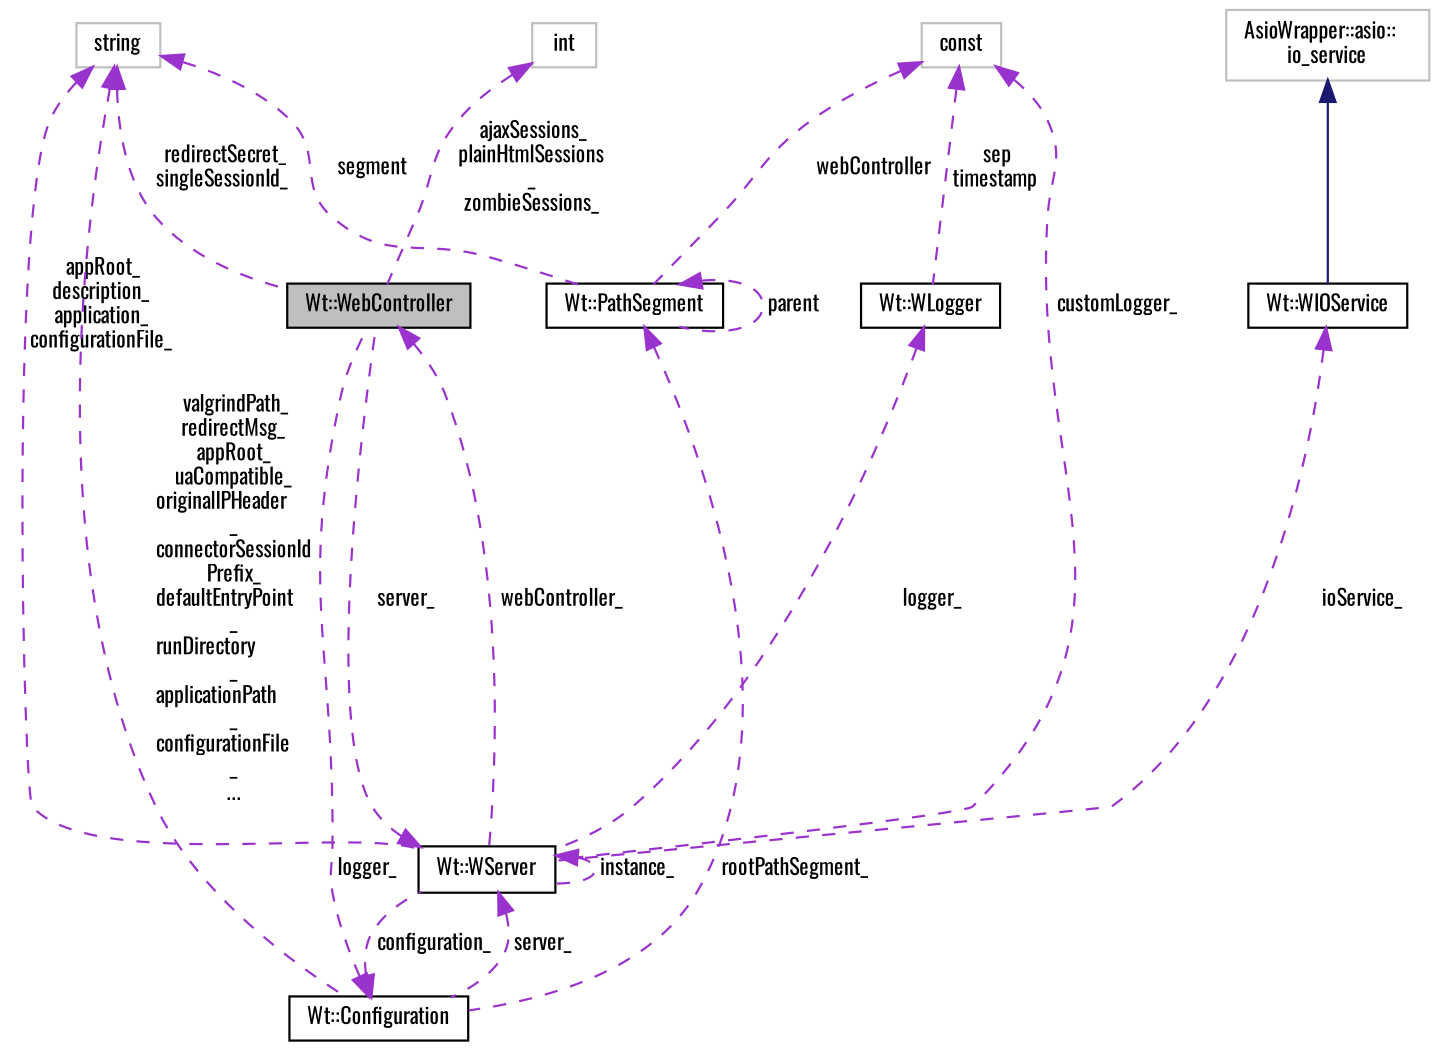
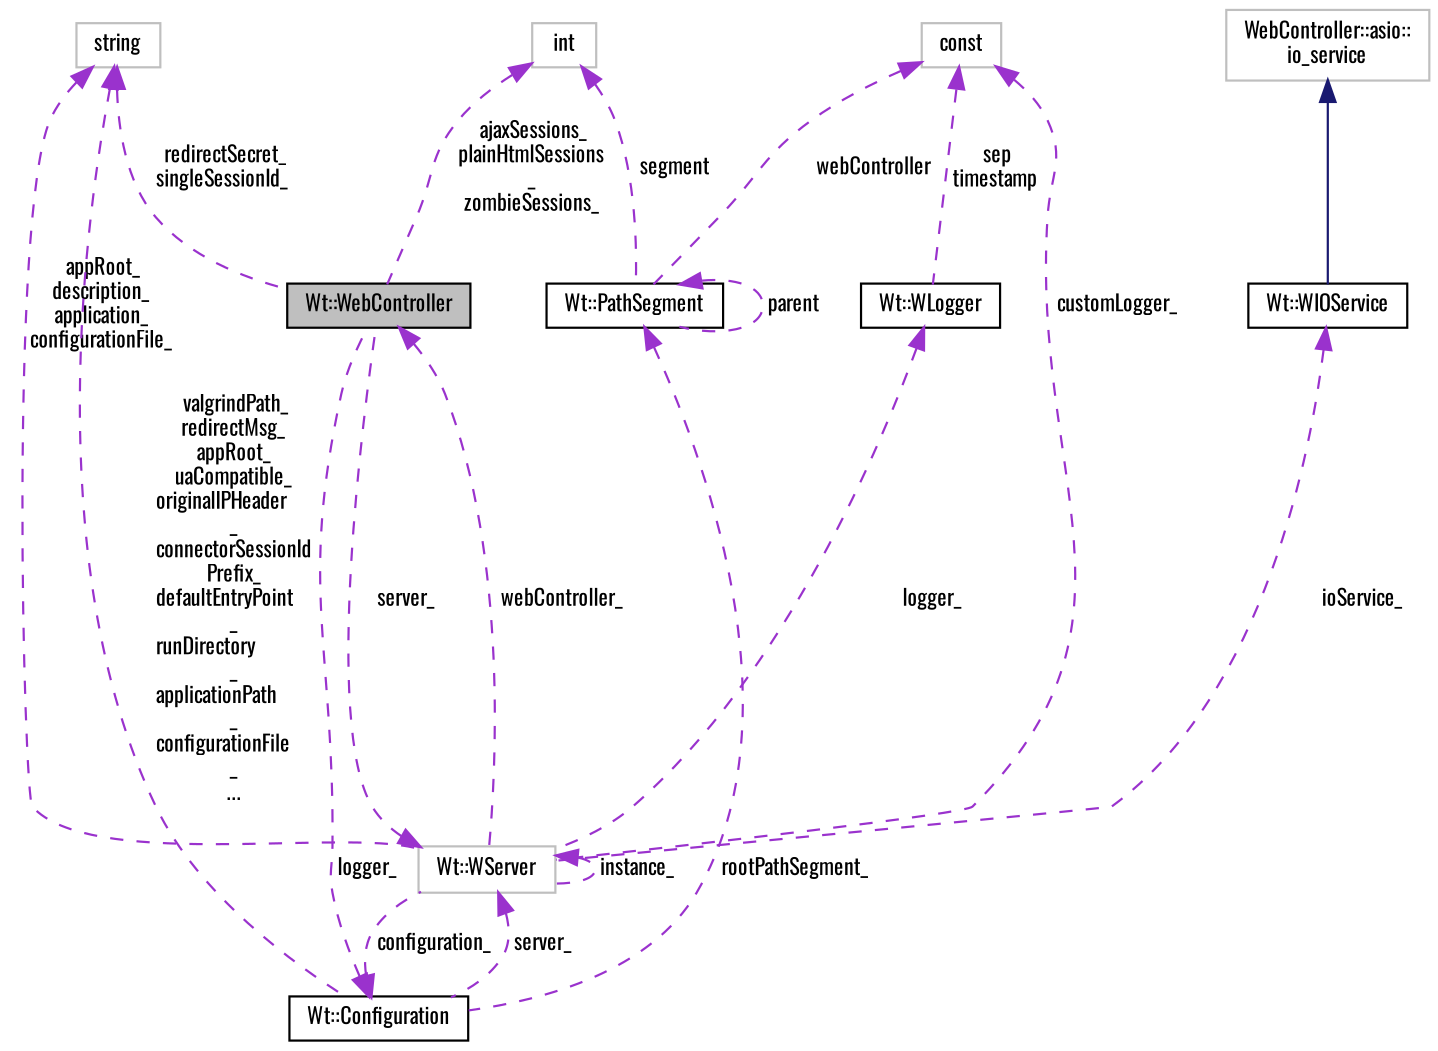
(1328, 45) -> (1328, 45)
(343, 225) -> (630, 181)
(487, 870) -> (487, 870)
